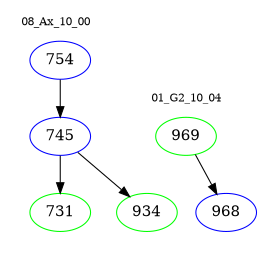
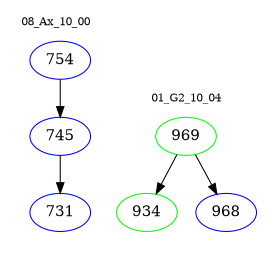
(92, 164) -> (169, 169)
(60, 212) -> (60, 212)
